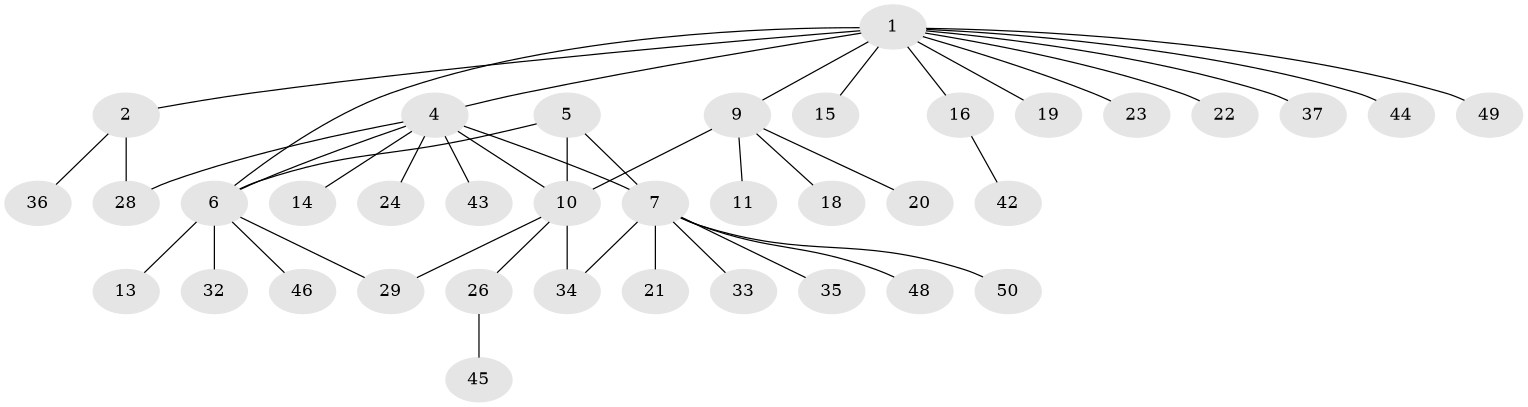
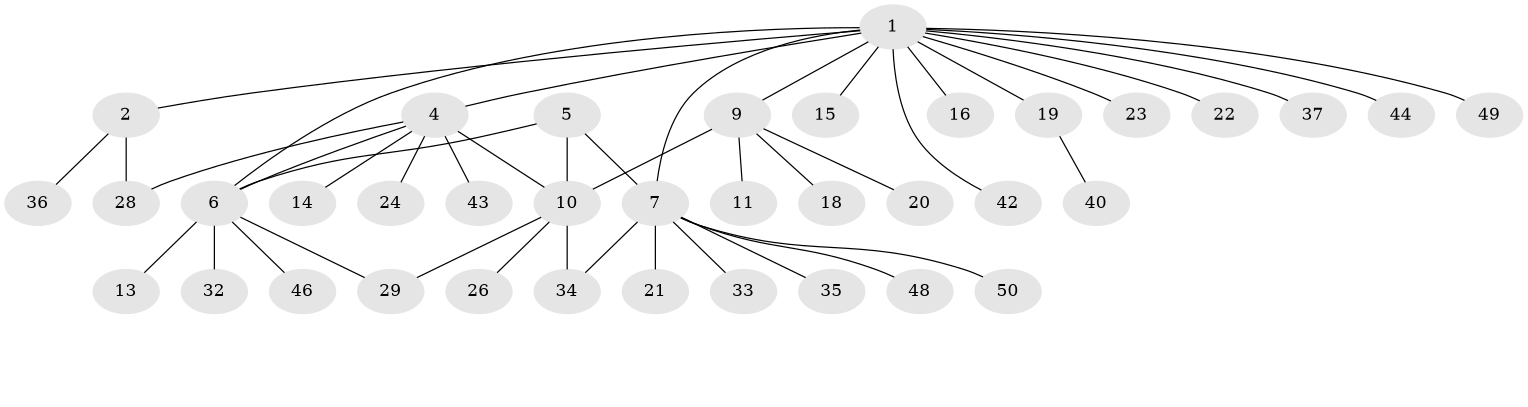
(547, 156) -> (727, 68)
(984, 159) -> (914, 134)
none -> (1096, 203)
(479, 380) -> none
